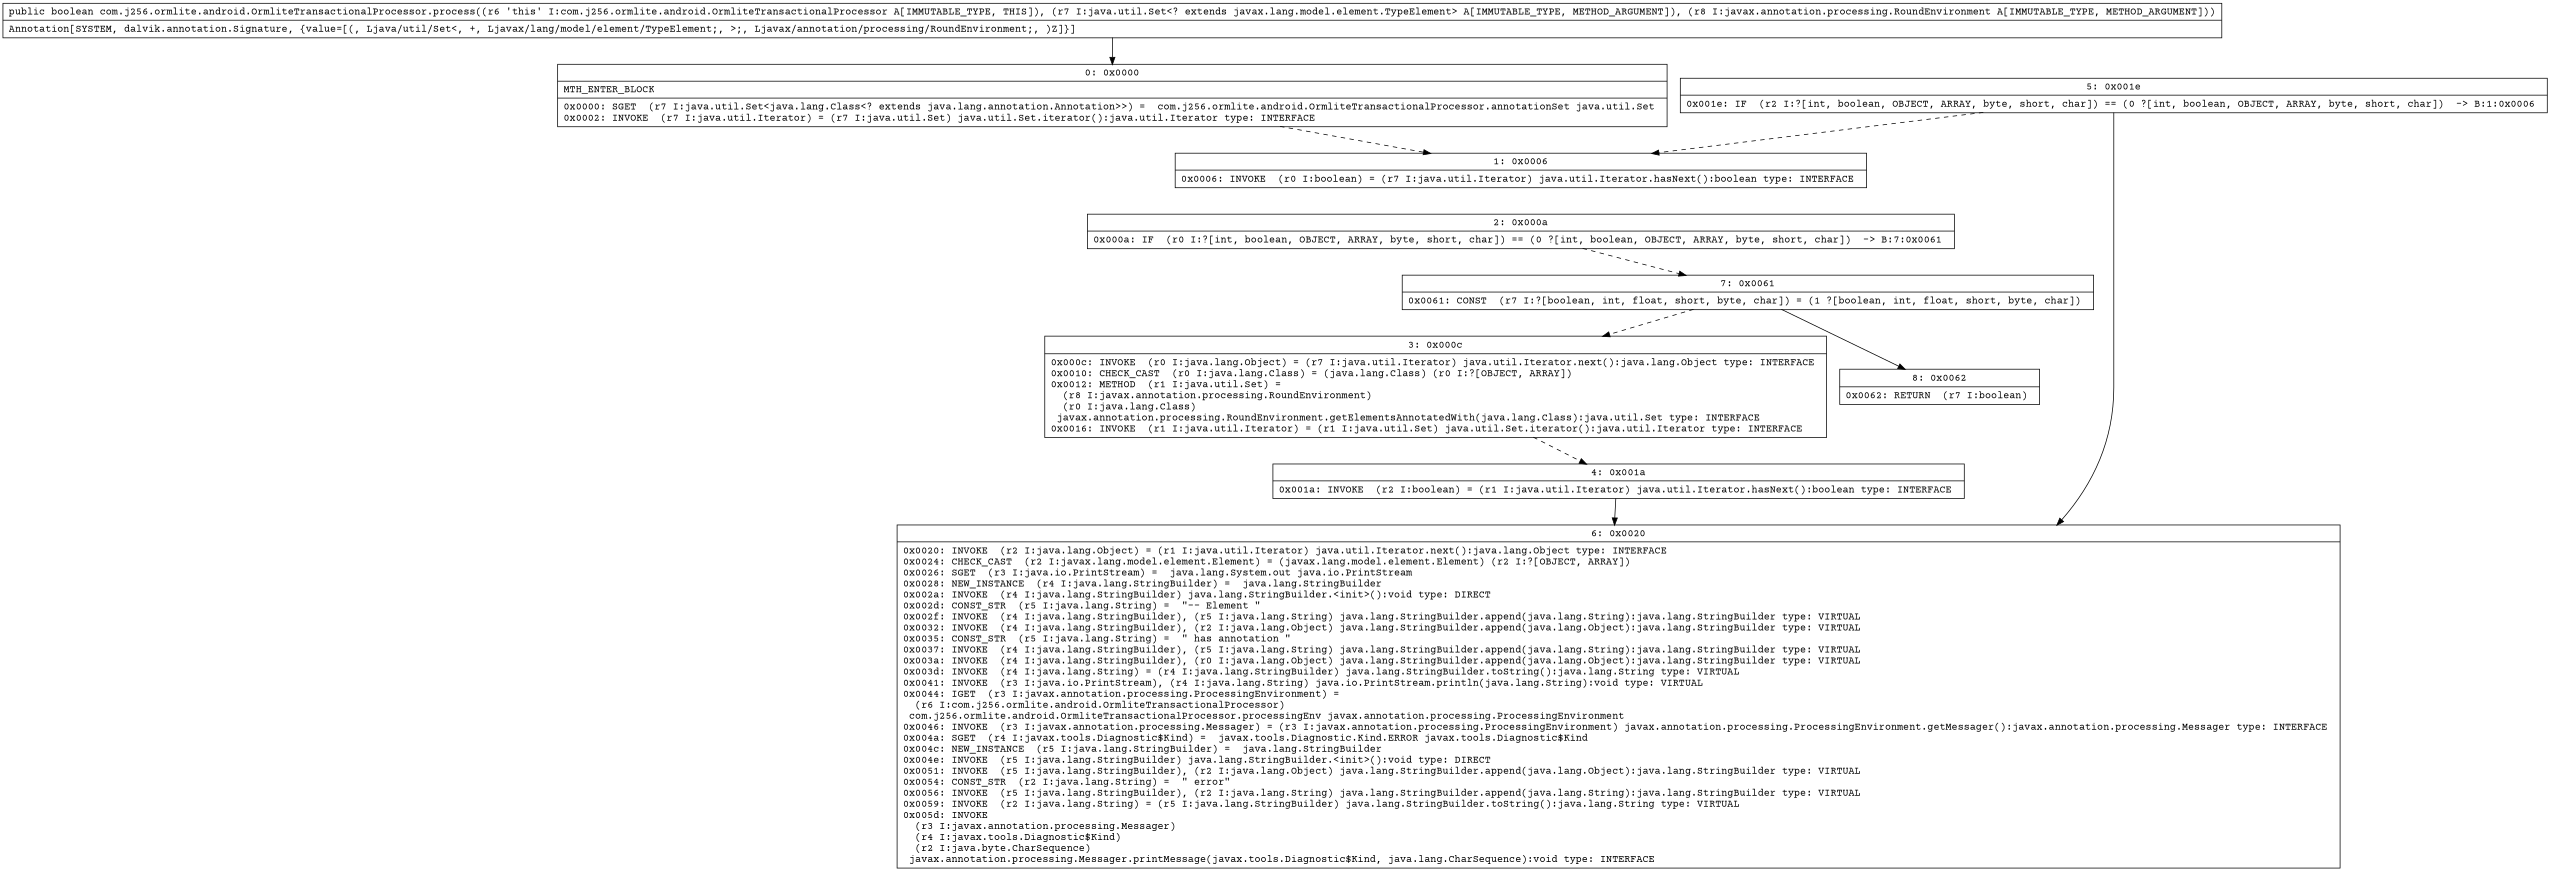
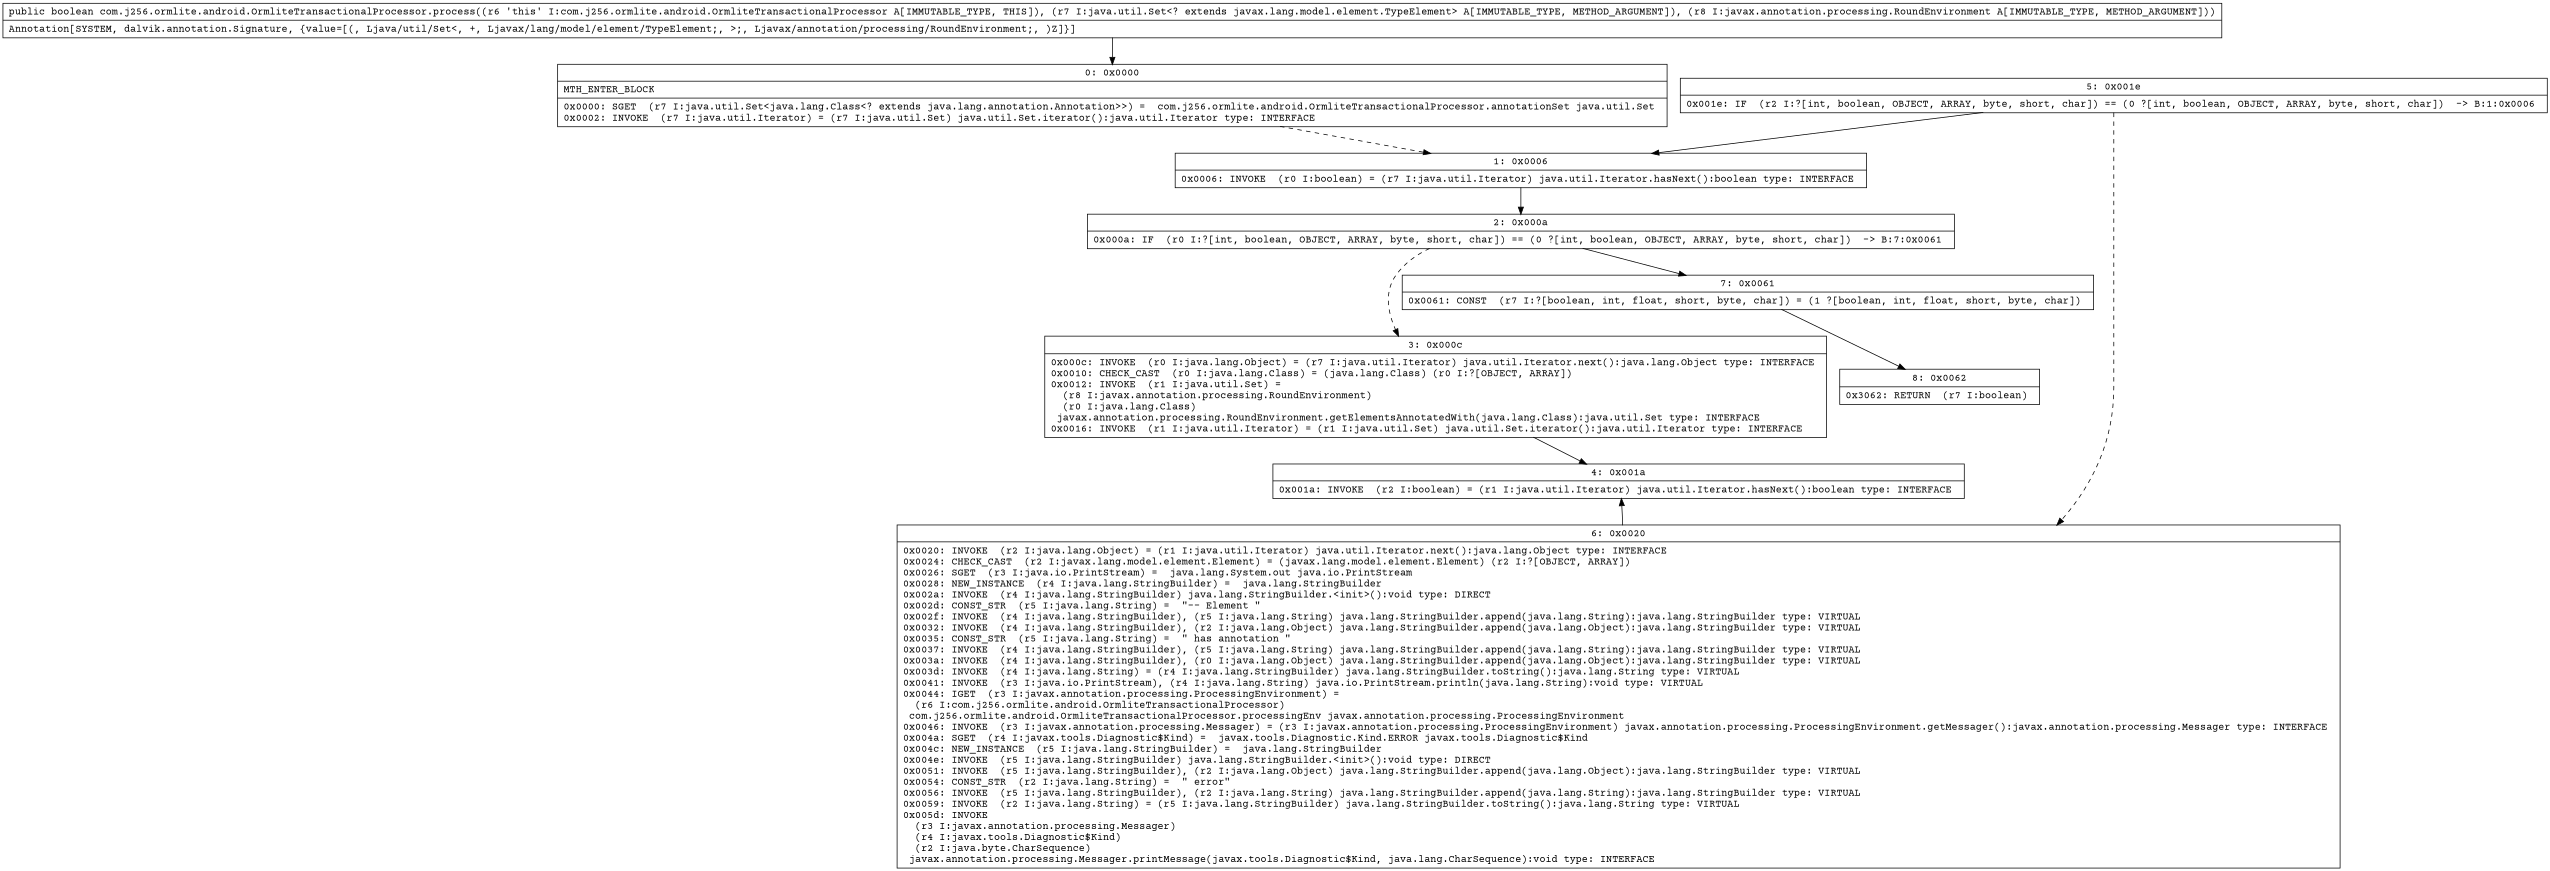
(1821, 132) -> (1821, 132)
none -> (1521, 197)
(1631, 261) -> (1631, 261)
(1652, 322) -> (1393, 281)
(2114, 323) -> (2114, 323)
(1169, 384) -> (1169, 384)
(1940, 395) -> (1940, 395)
(1557, 449) -> (1557, 449)
(1615, 508) -> (1622, 516)
